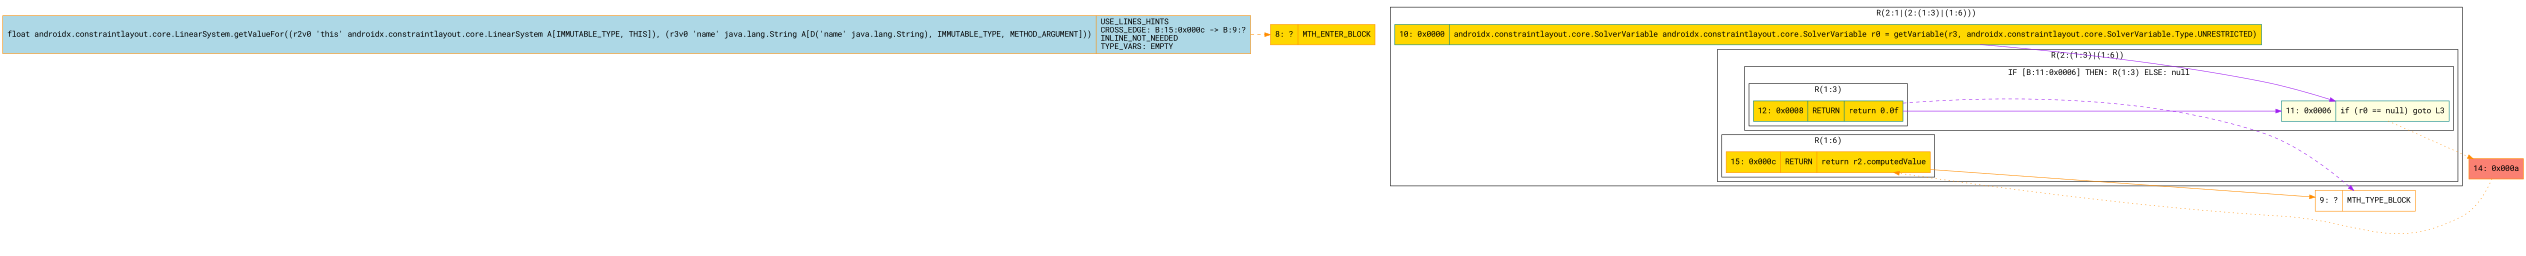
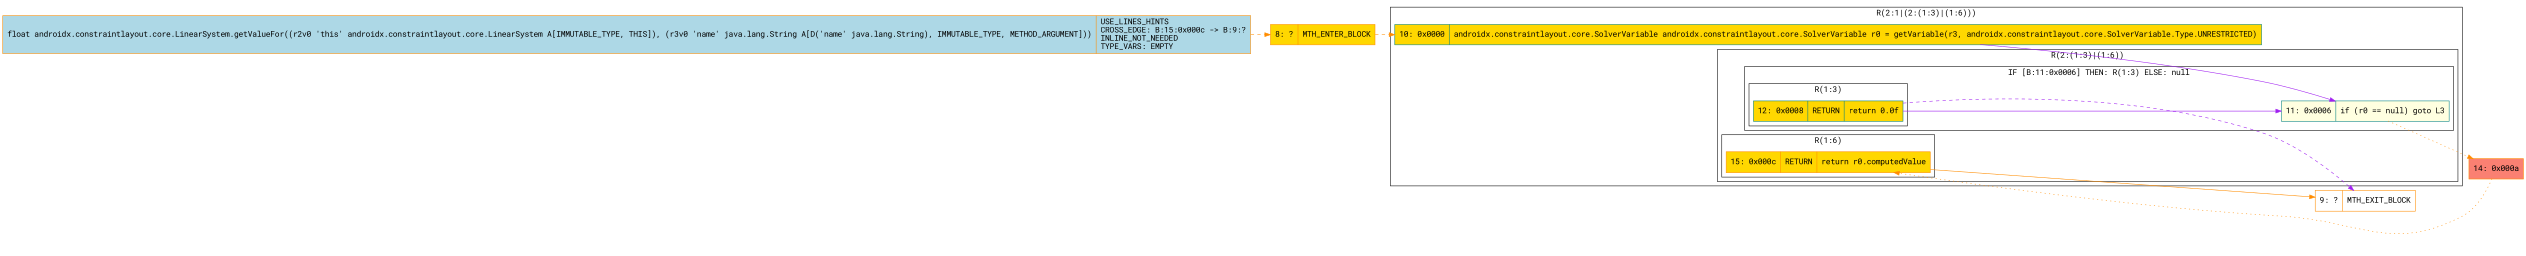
none -> (1382, 35)
(1874, 162) -> (1874, 162)
(2379, 200) -> (2379, 200)
